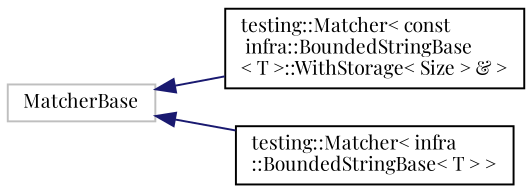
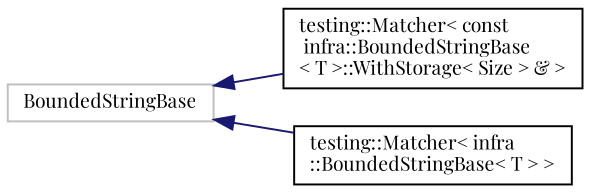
(82, 103) -> (111, 103)
